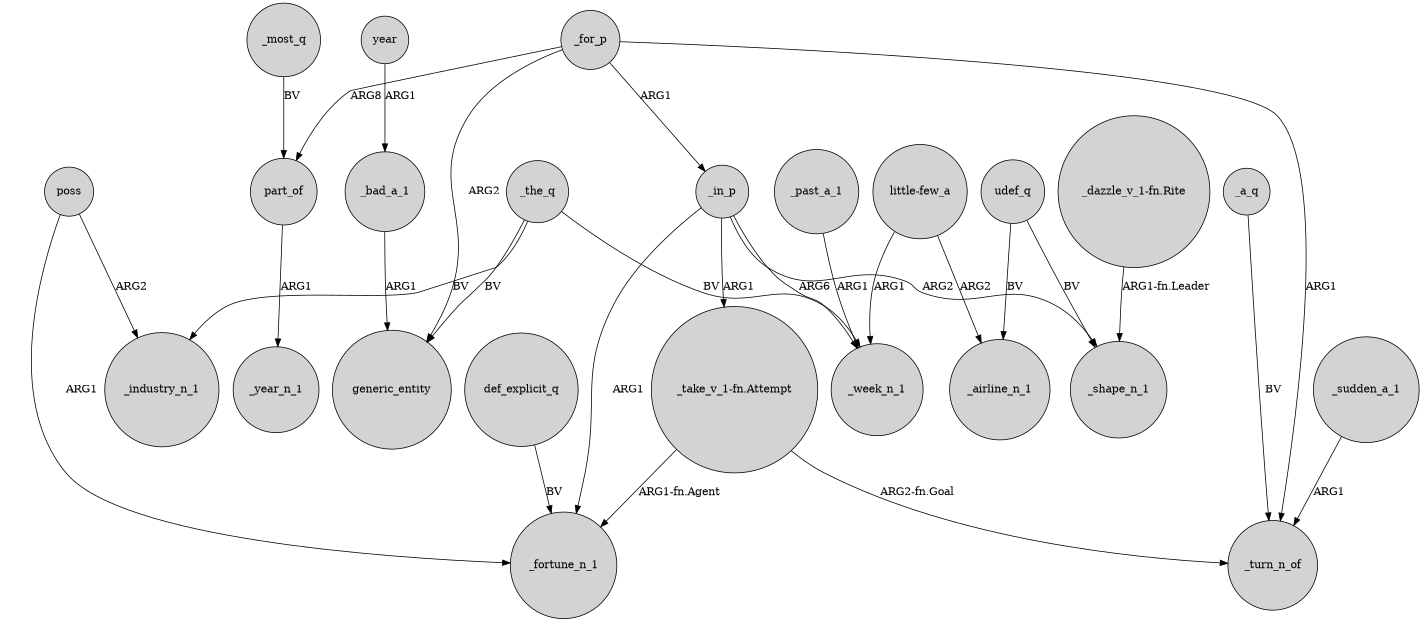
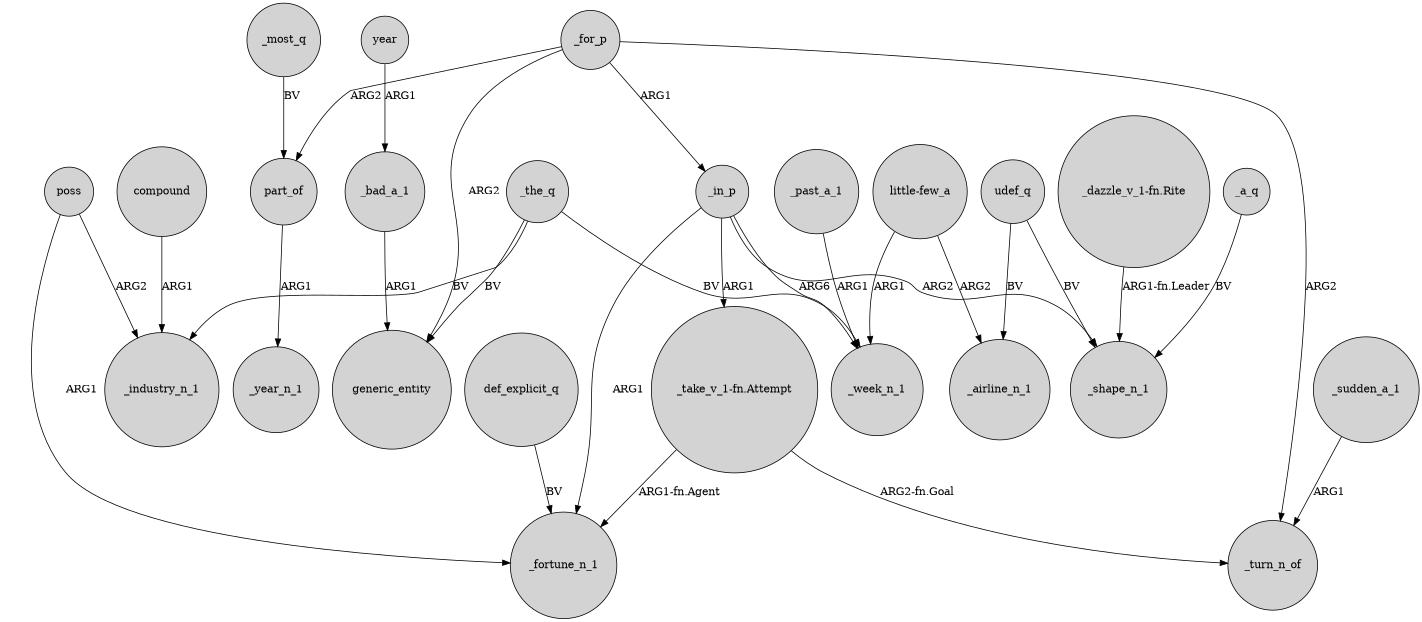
(366, 96) -> (366, 96)
none -> (162, 192)
(1321, 287) -> (1321, 287)
(1257, 364) -> (1212, 290)
